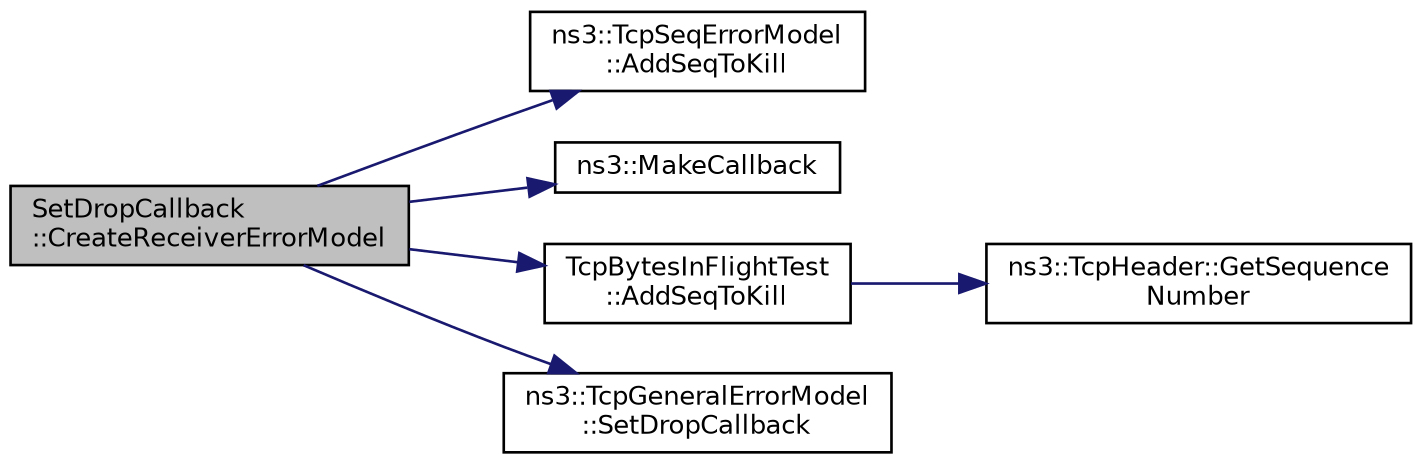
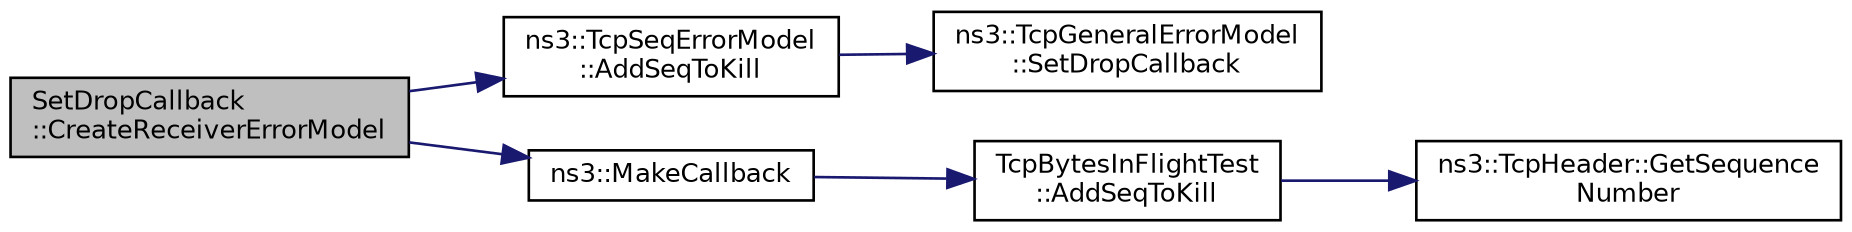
(464, 256) -> (880, 178)
(427, 317) -> (873, 54)
